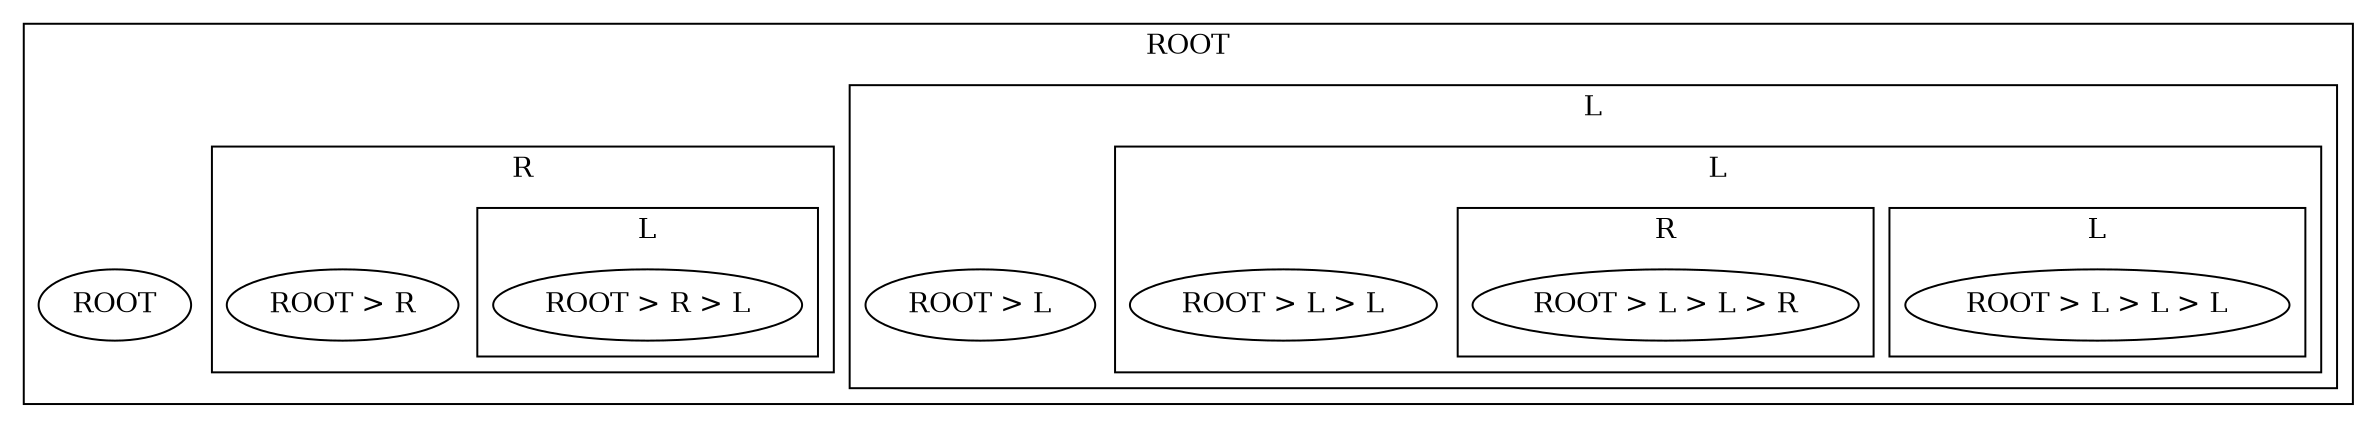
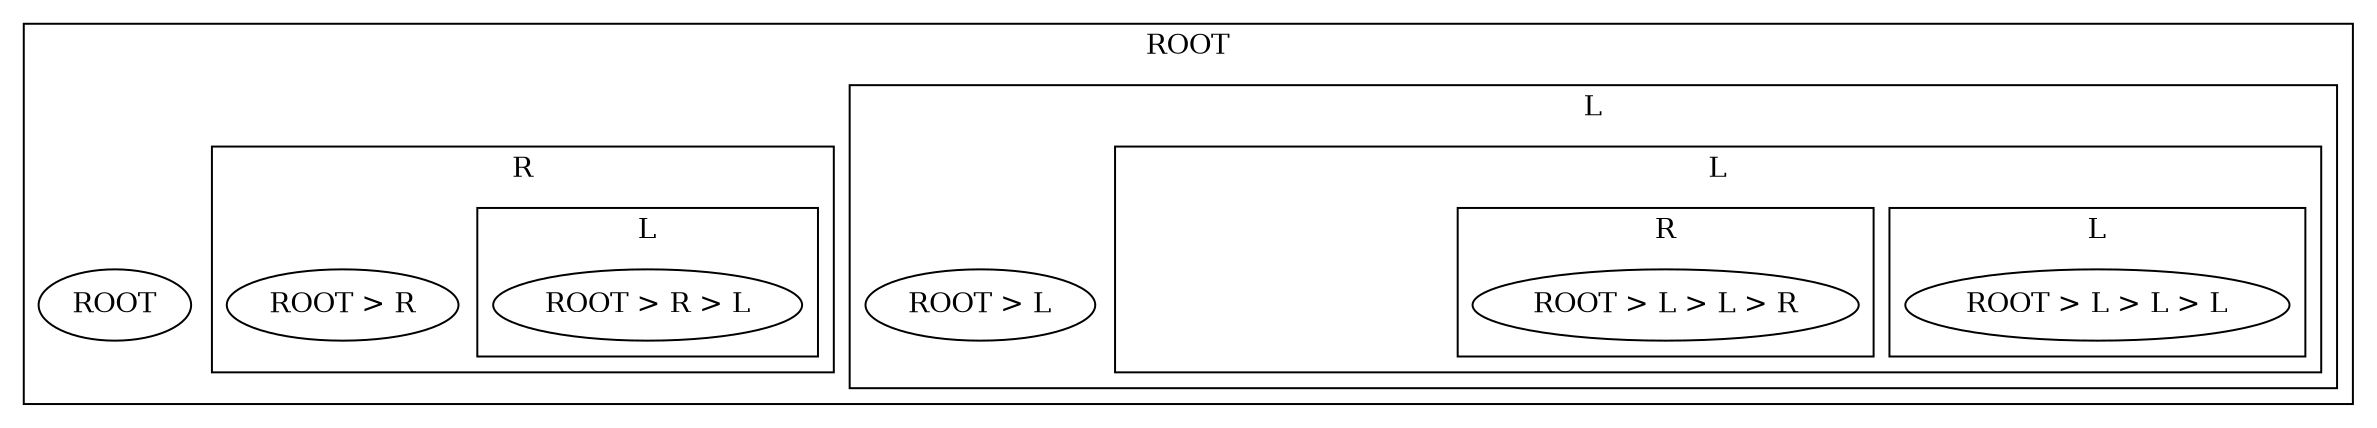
(1283, 305) -> none
